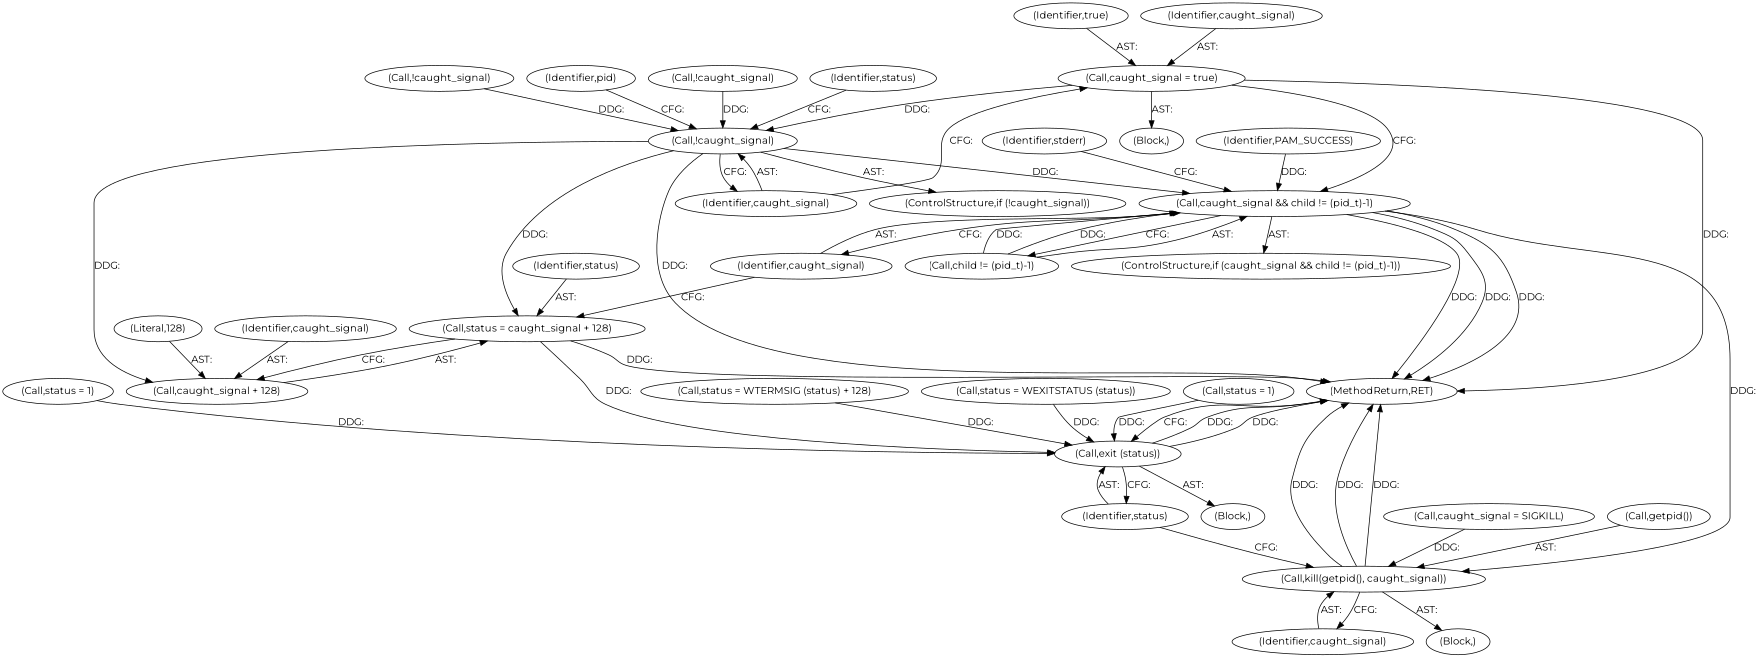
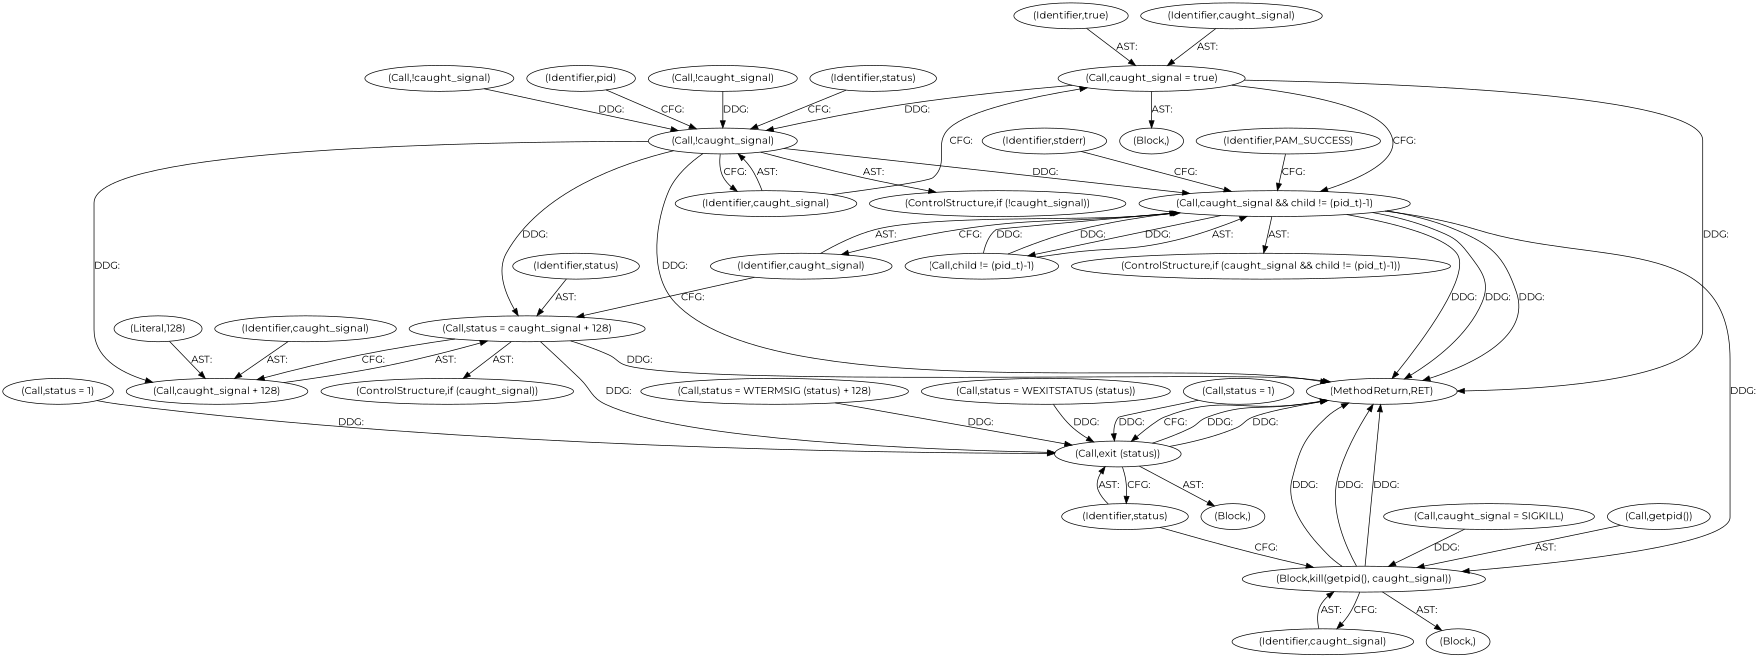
(1295, 172) -> (1295, 172)
(1159, 235) -> (1159, 235)
none -> (447, 391)
(1364, 579) -> (1364, 579)
